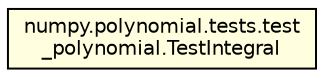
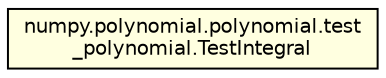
(162, 39) -> (193, 39)
